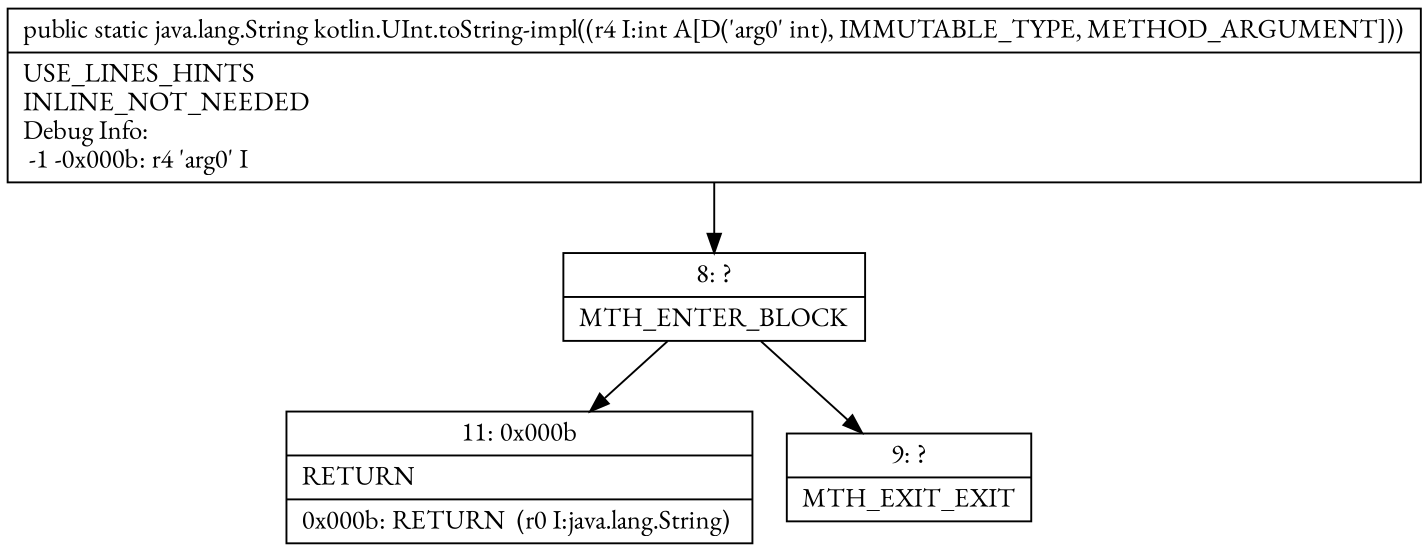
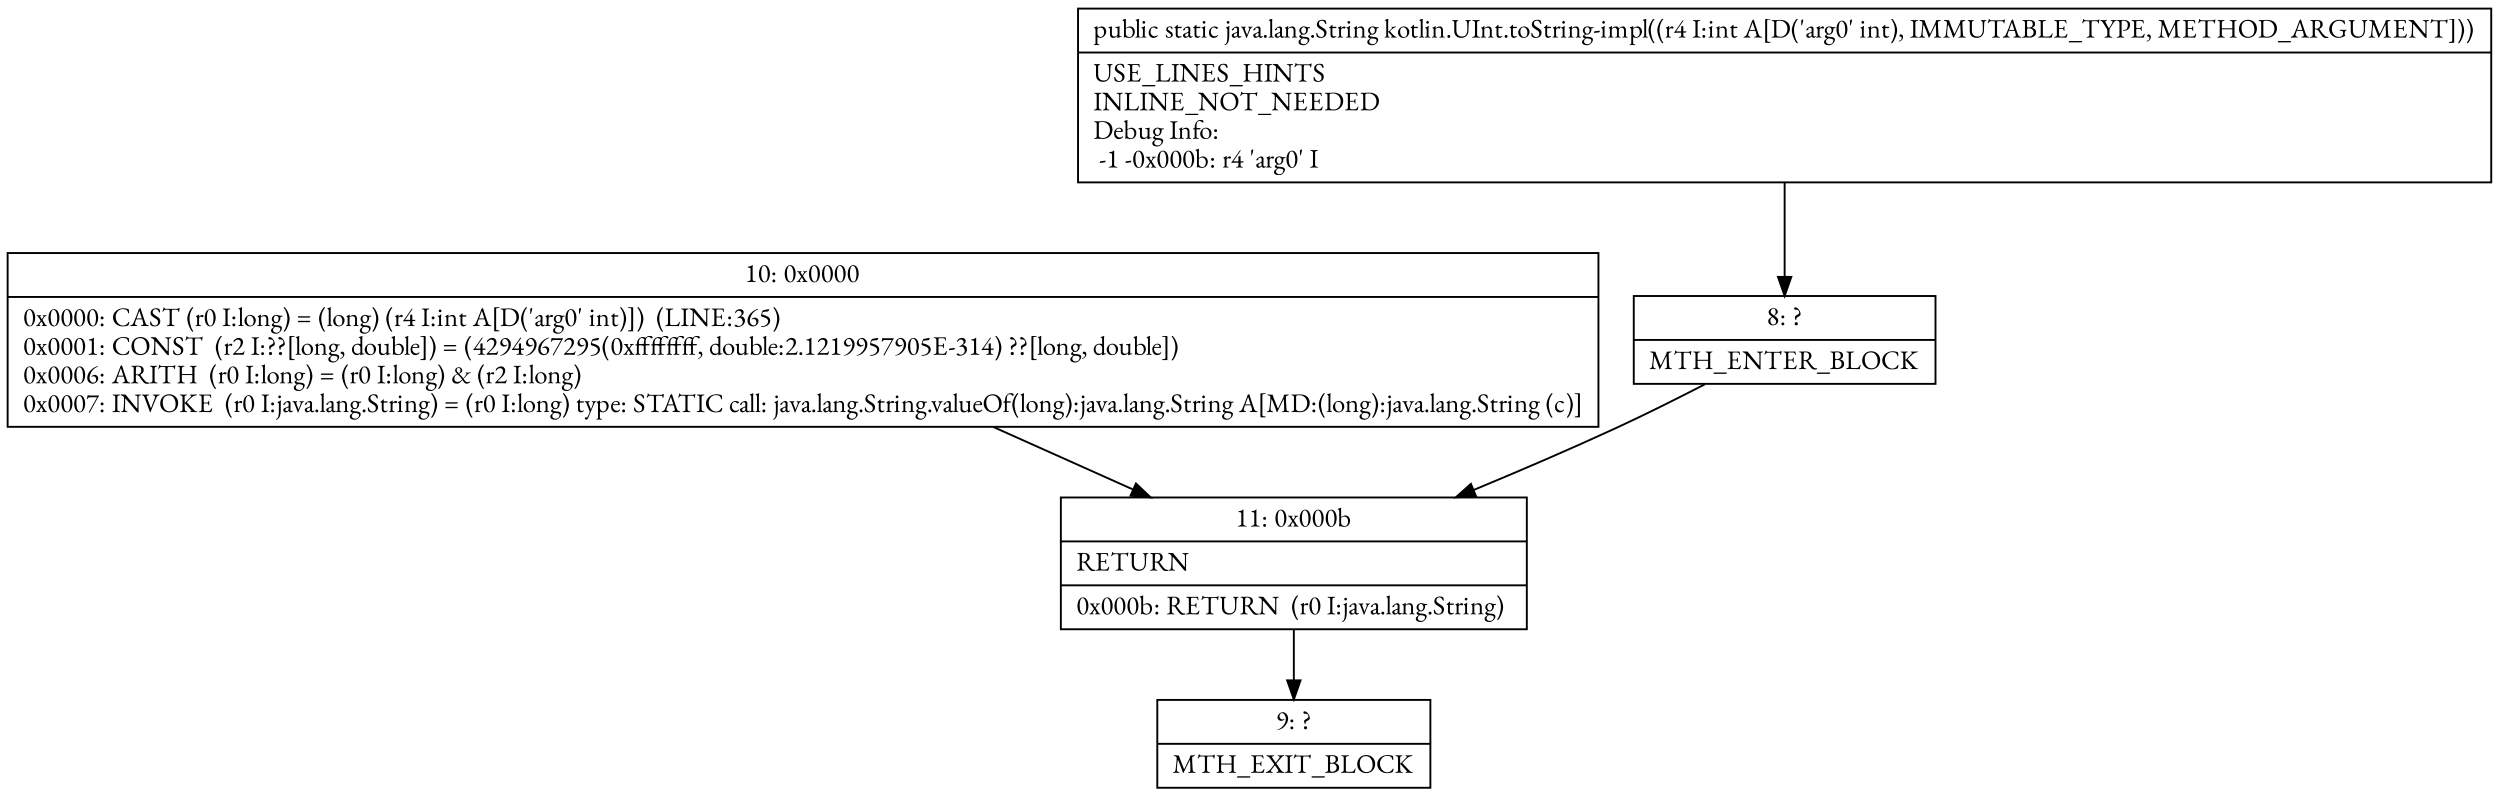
none -> (803, 340)
(804, 381) -> (1294, 655)
(909, 498) -> (1294, 765)
